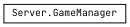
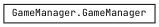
(65, 14) -> (79, 14)
